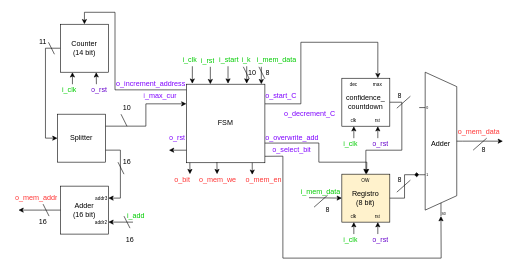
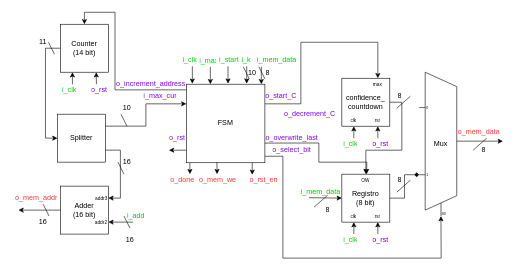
(208, 61) -> (208, 61)
(354, 84) -> none
(427, 108) -> (427, 108)
(292, 138) -> (292, 138)
(182, 180) -> (182, 180)
(264, 180) -> (264, 180)
(366, 198) -> (366, 198)
